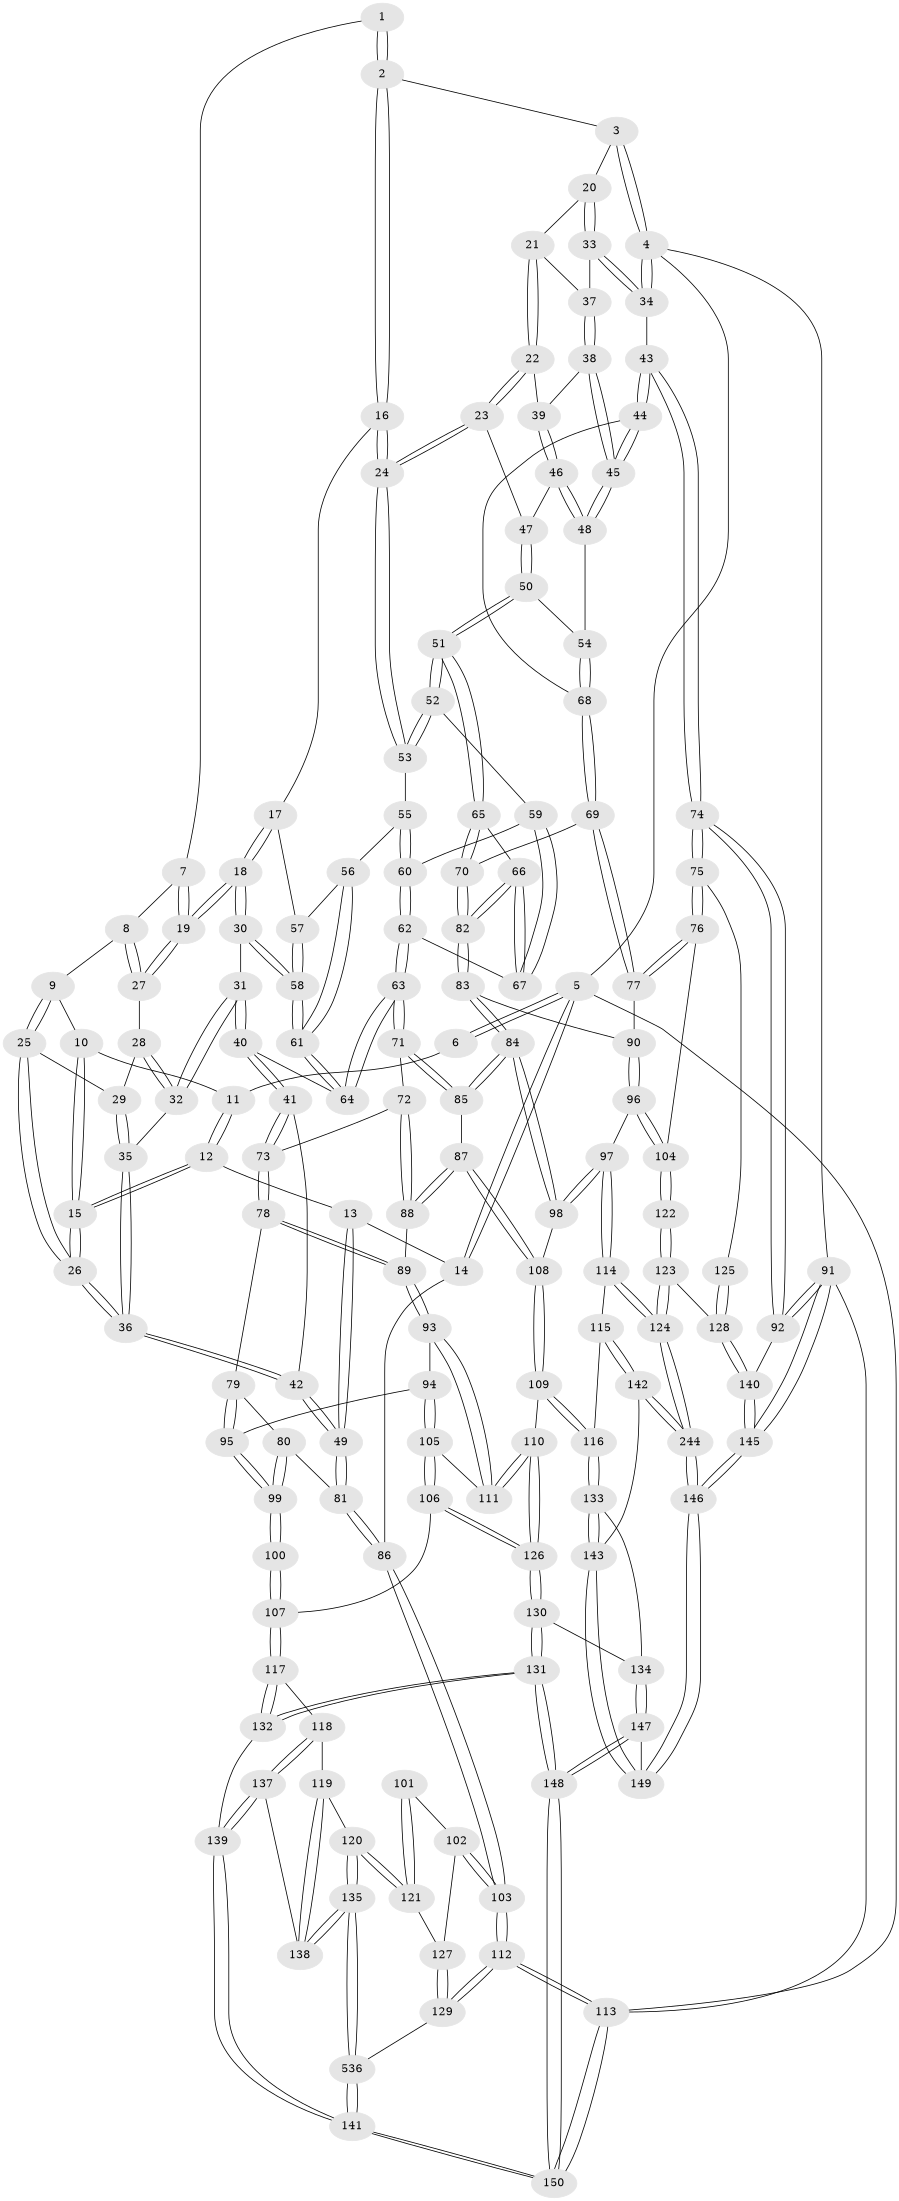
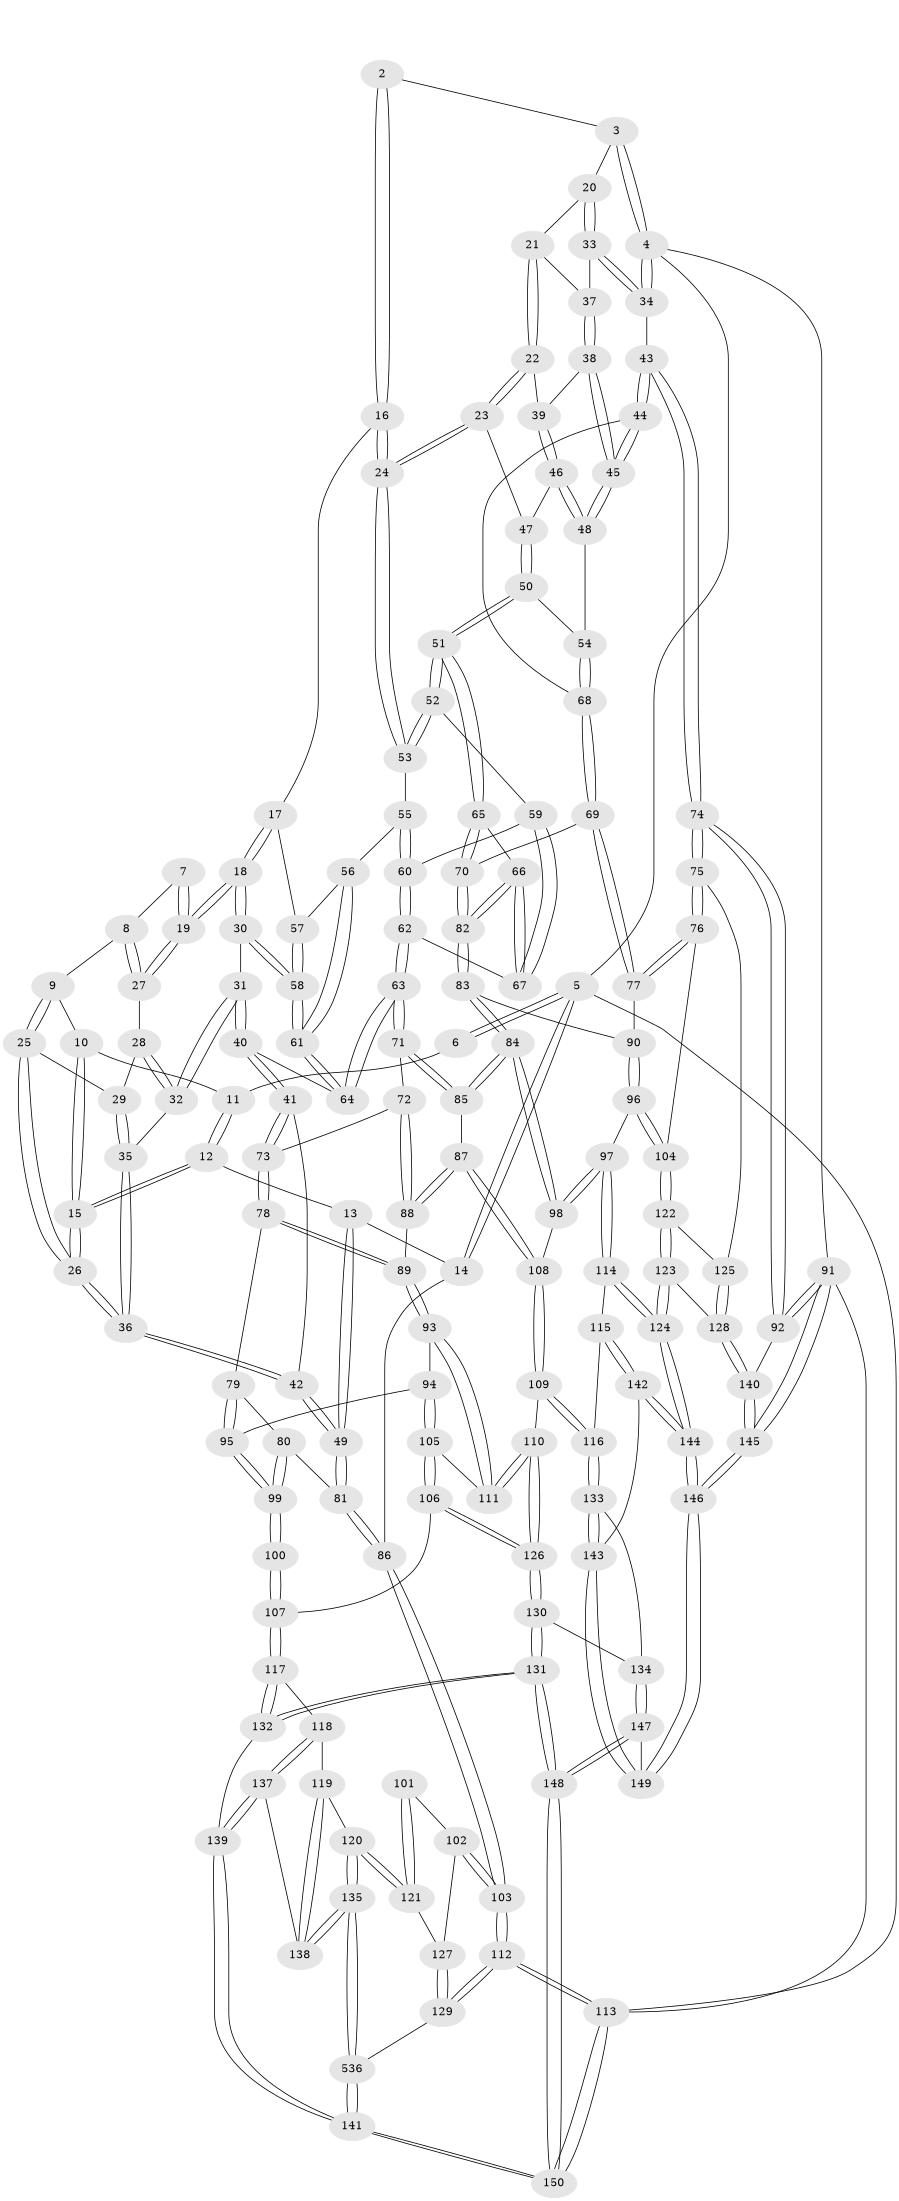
(382, 17) -> none
none -> (696, 1243)
(690, 1442) -> (690, 1442)
